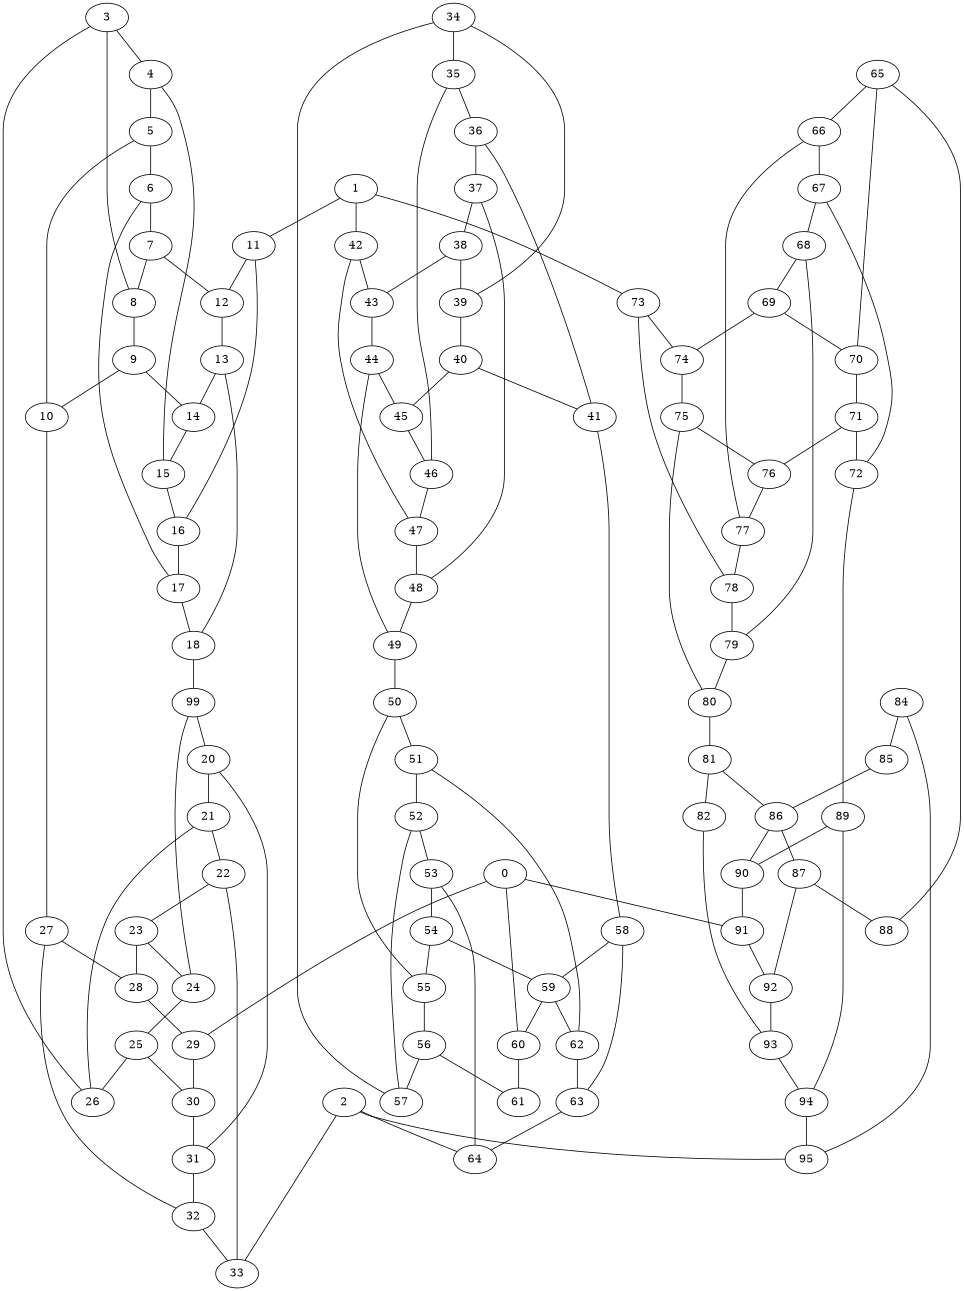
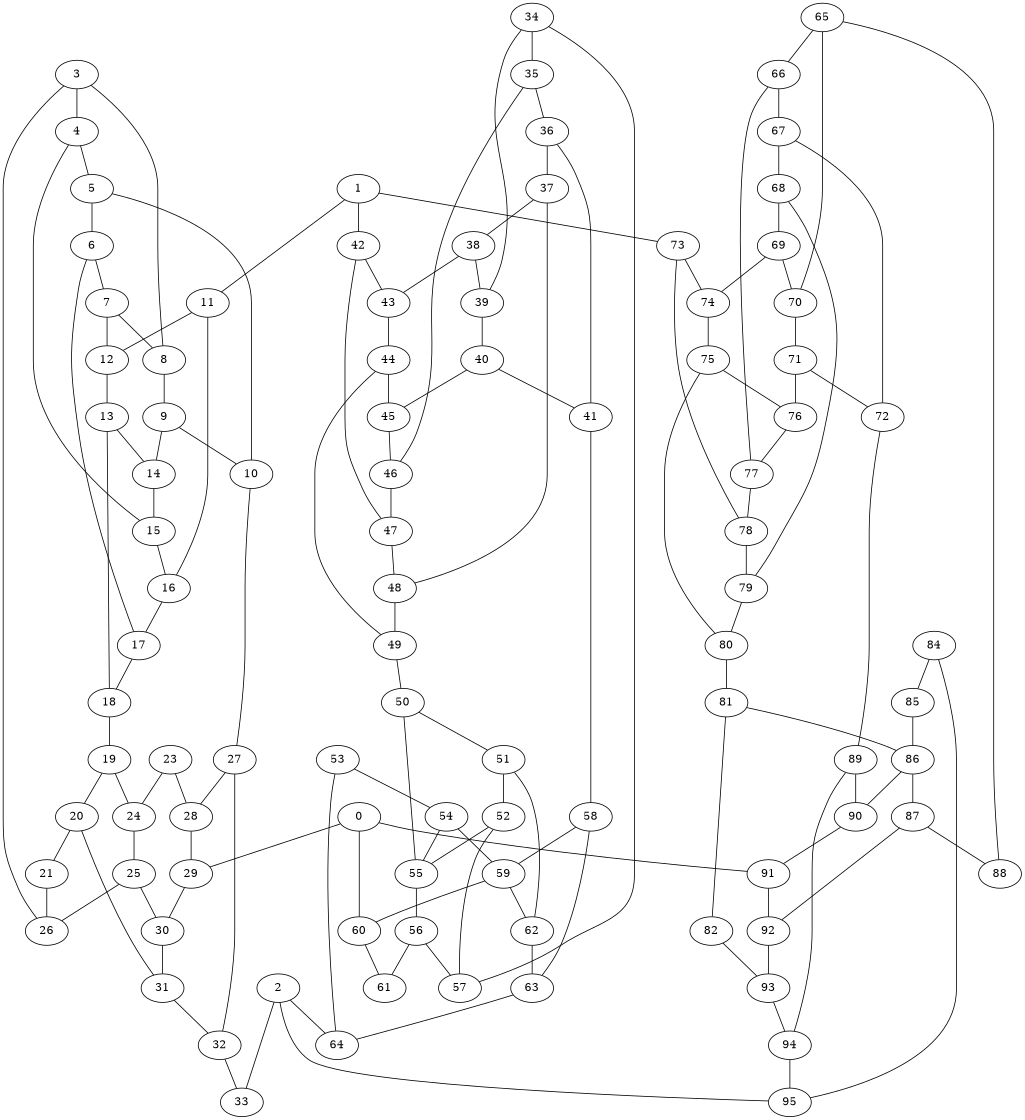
(194, 703) -> (109, 760)
(424, 845) -> (460, 845)
(224, 874) -> none
